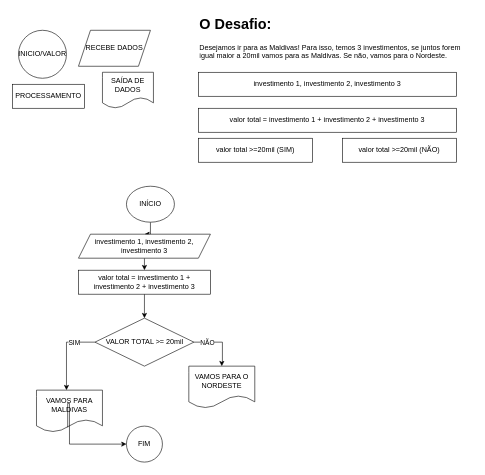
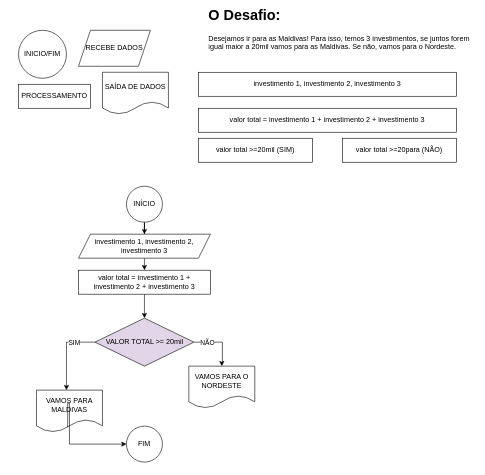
(335, 42) -> (344, 33)
(42, 54) -> (42, 54)
(128, 90) -> (135, 93)
(48, 96) -> (54, 96)
(399, 150) -> (399, 150)
(150, 204) -> (144, 204)
(144, 342) -> (144, 342)
